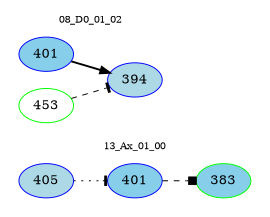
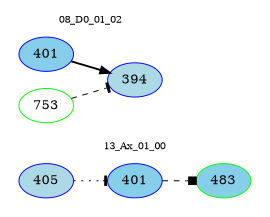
(46, 106) -> (46, 106)
(224, 181) -> (224, 181)
